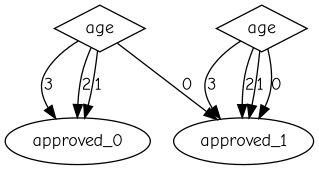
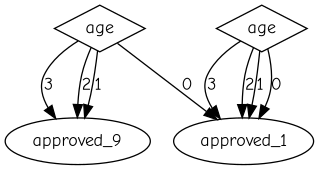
(78, 141) -> (78, 141)
